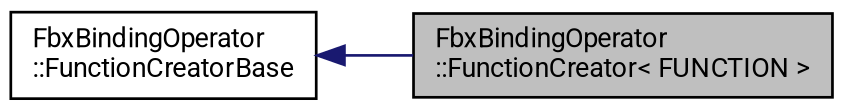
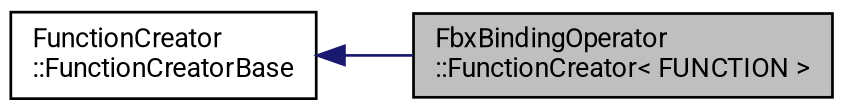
(164, 55) -> (164, 55)
